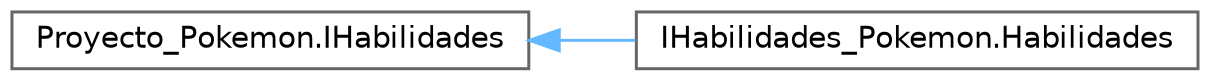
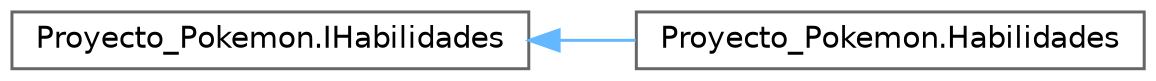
(917, 40) -> (890, 40)
